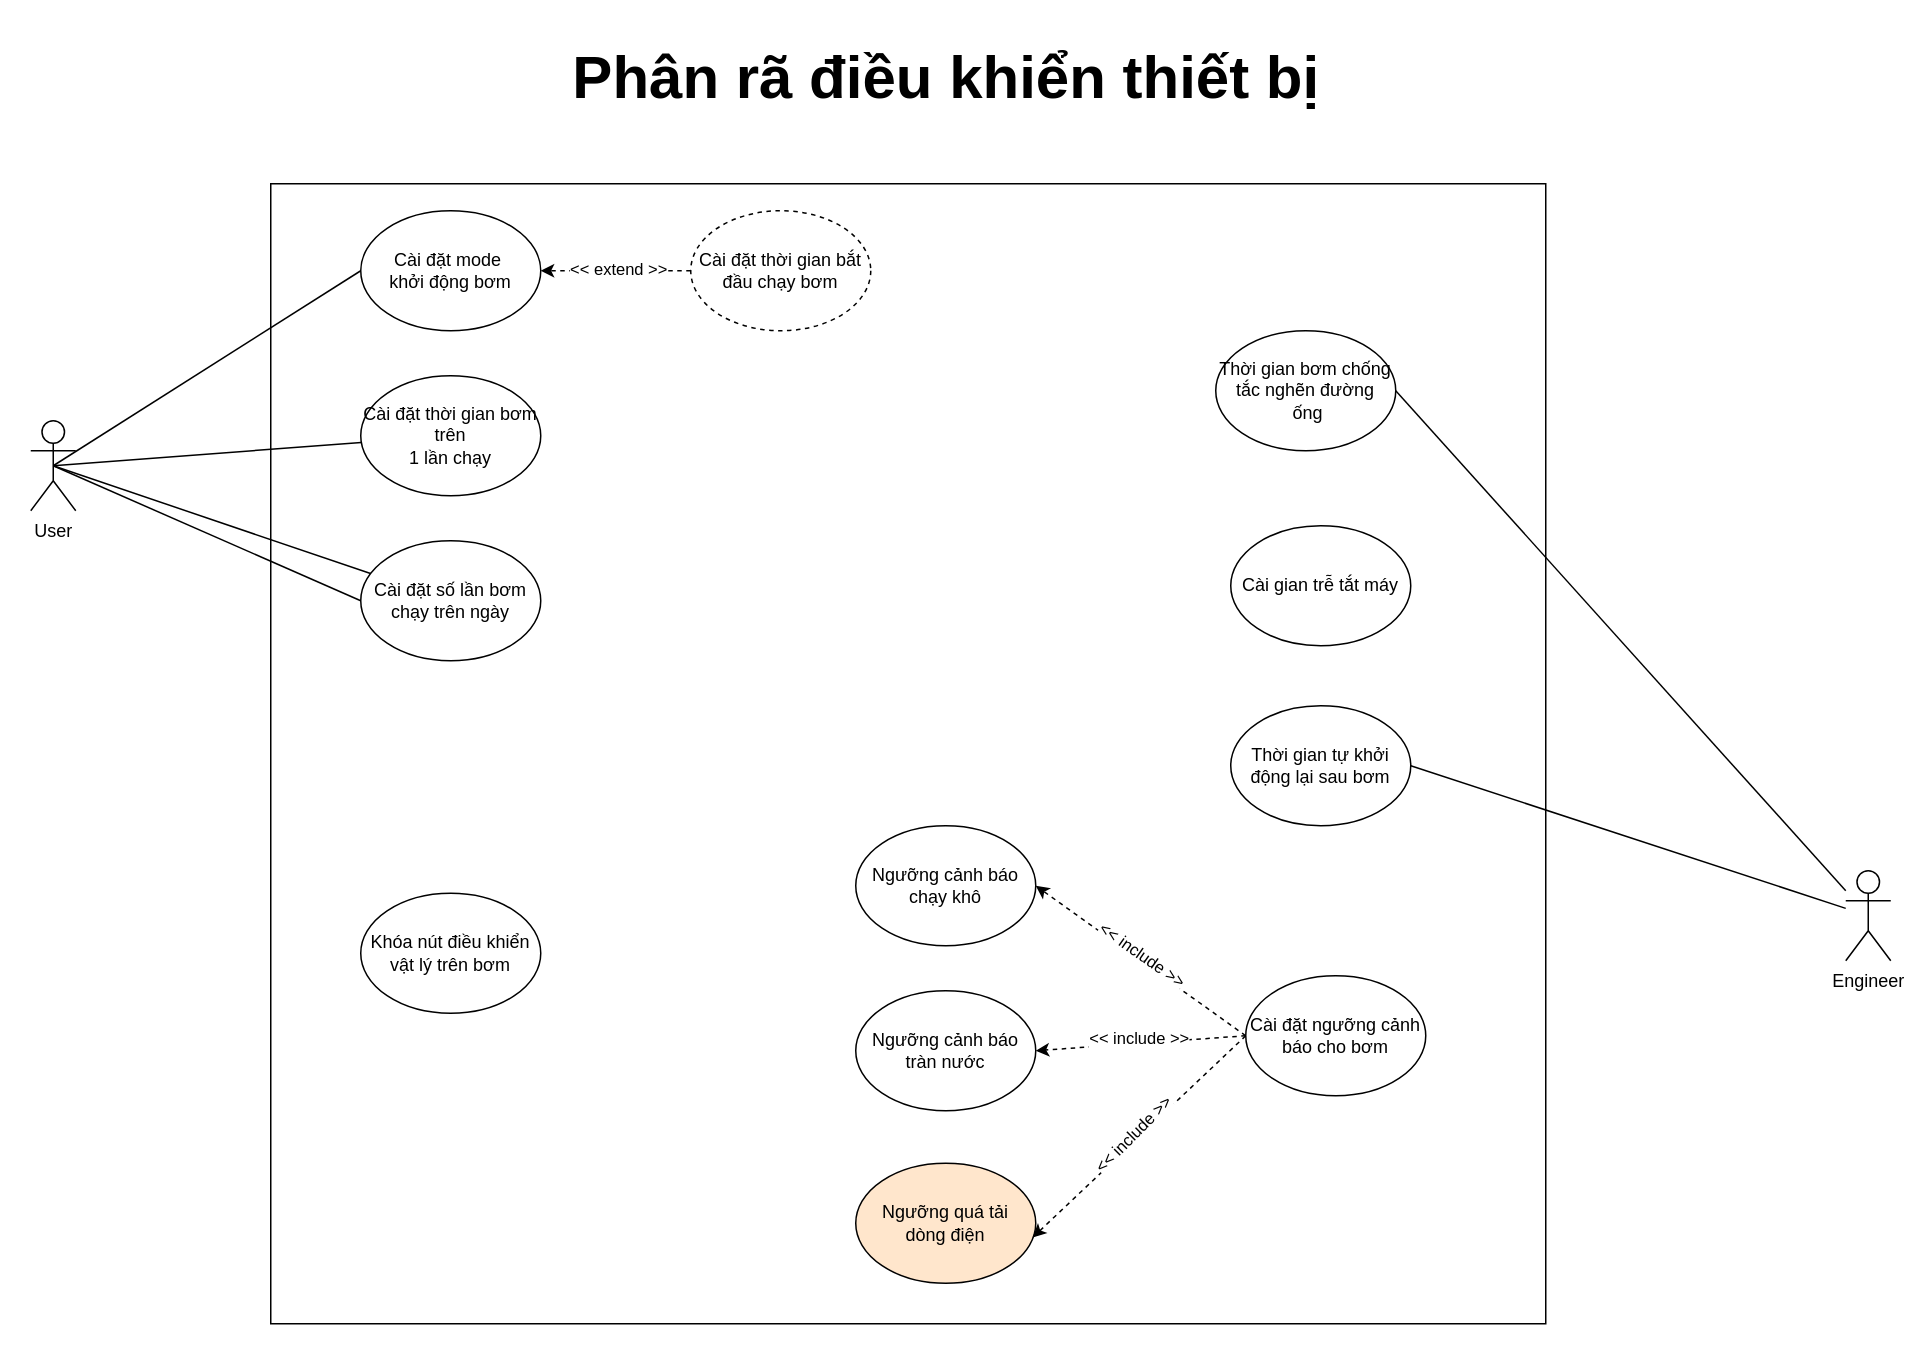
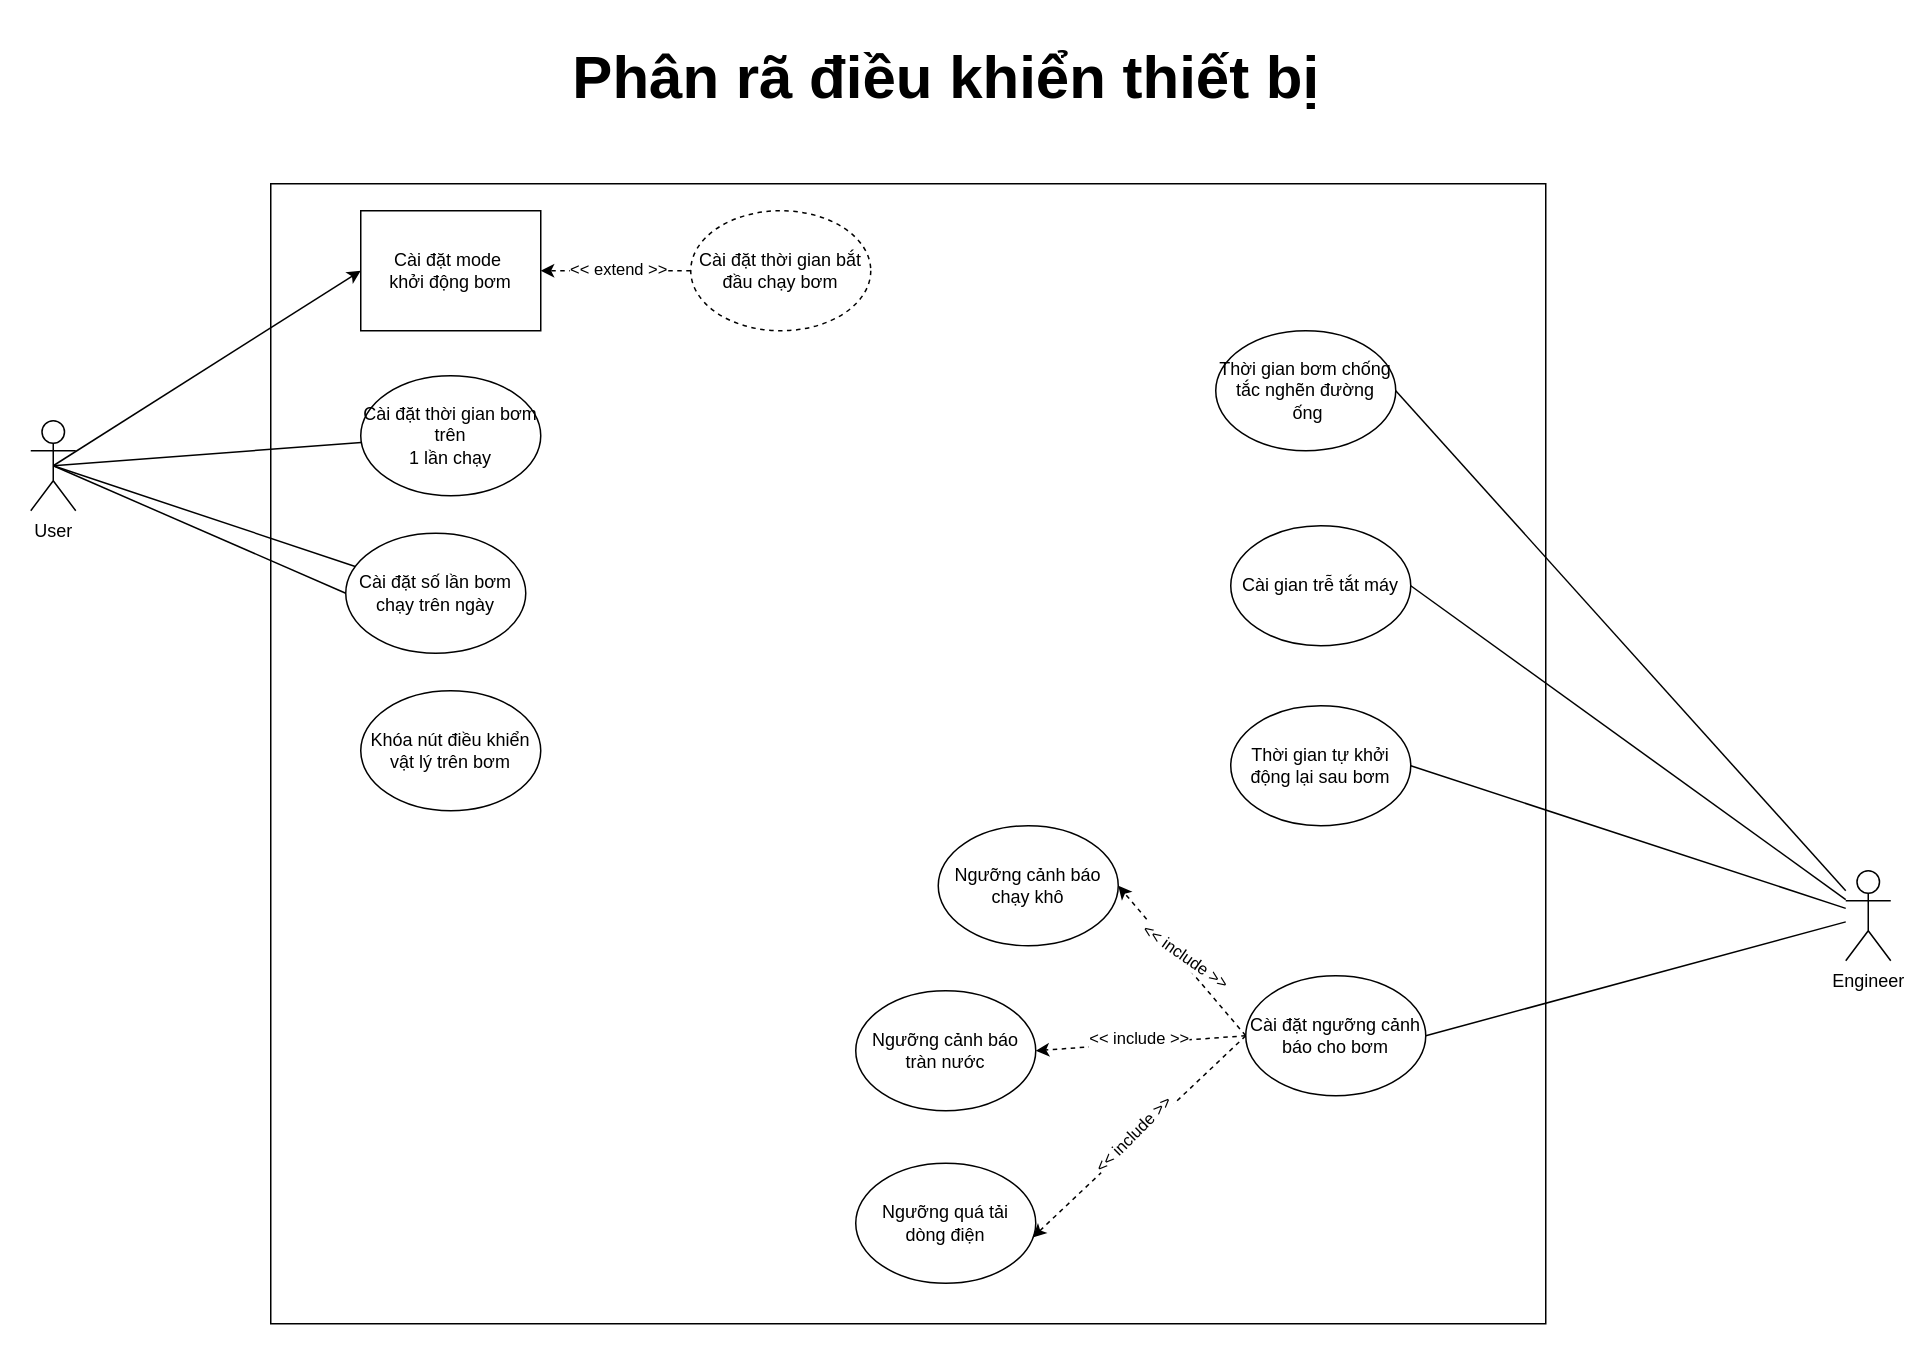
(451, 271) -> (451, 271)
(355, 275) -> (351, 277)
(451, 601) -> (436, 593)
none -> (1627, 742)
(946, 886) -> (1028, 886)
(451, 953) -> (451, 751)
none -> (1636, 979)
(946, 1223) -> (946, 1223)
